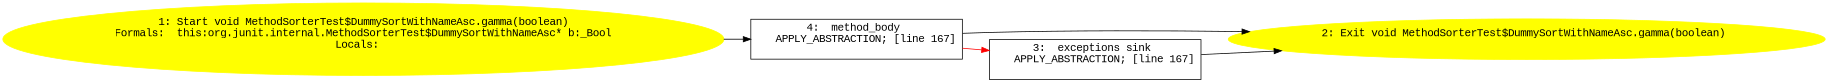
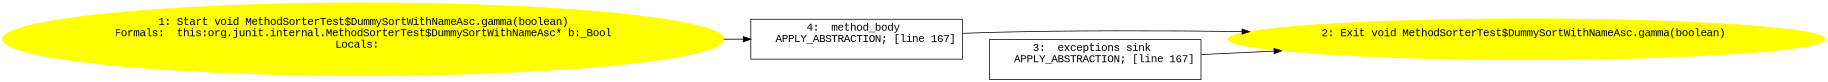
(972, 49) -> none
